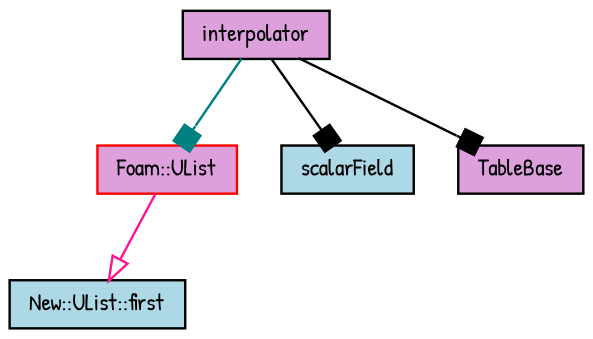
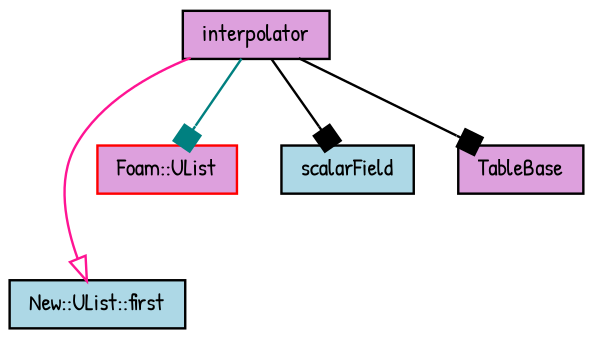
(138, 226) -> (84, 133)
